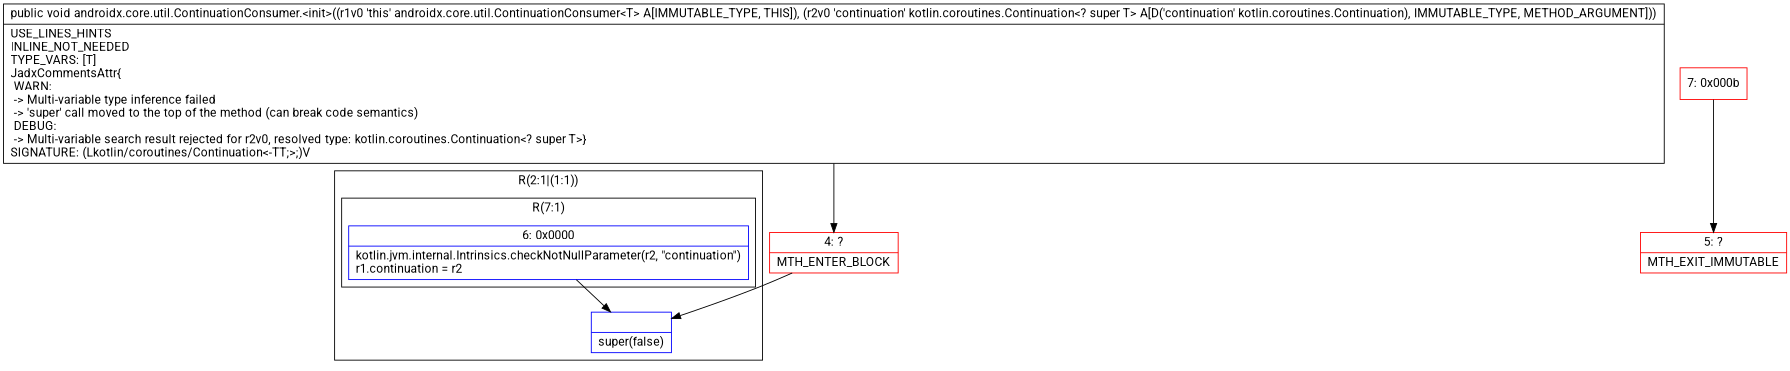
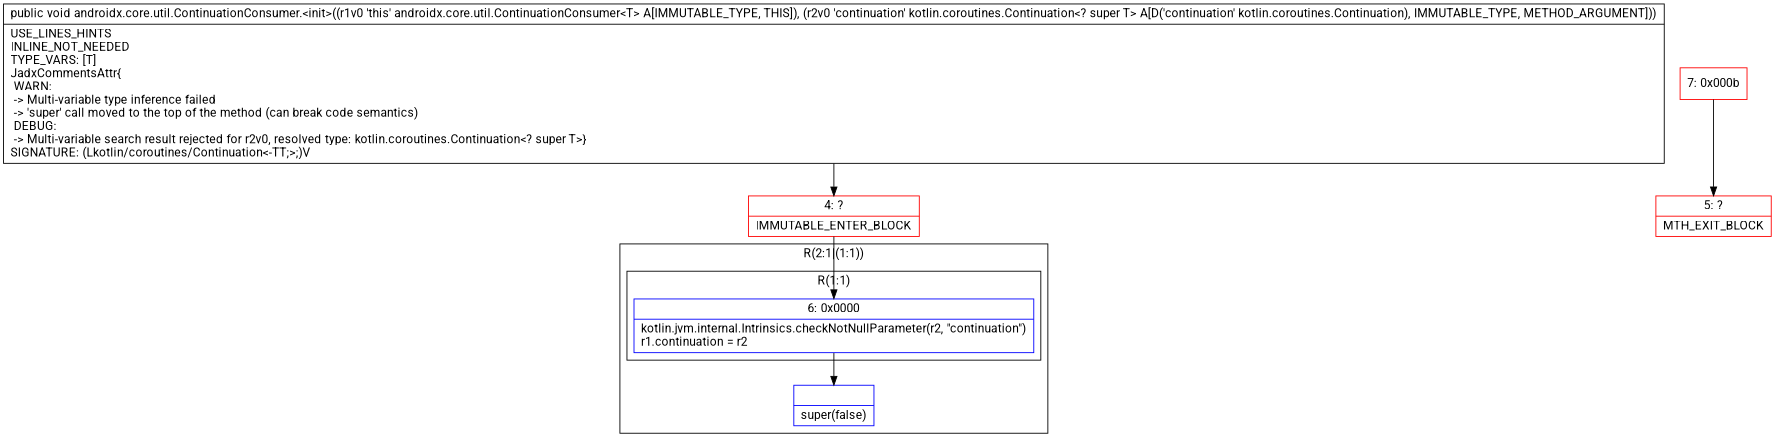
(549, 208) -> (834, 281)
(834, 262) -> (834, 226)
(1714, 262) -> (1714, 226)
(737, 296) -> (834, 263)
